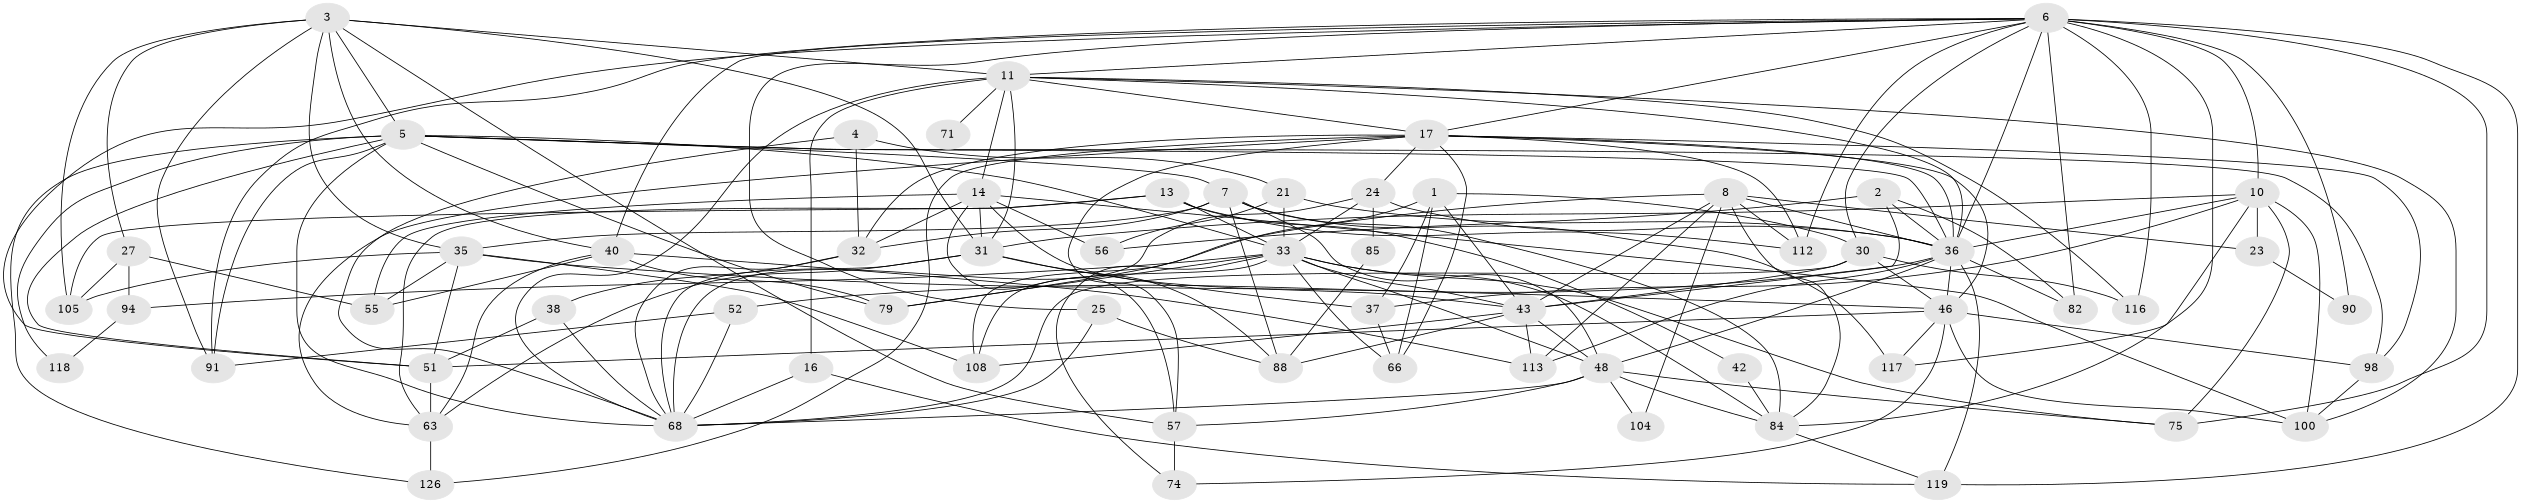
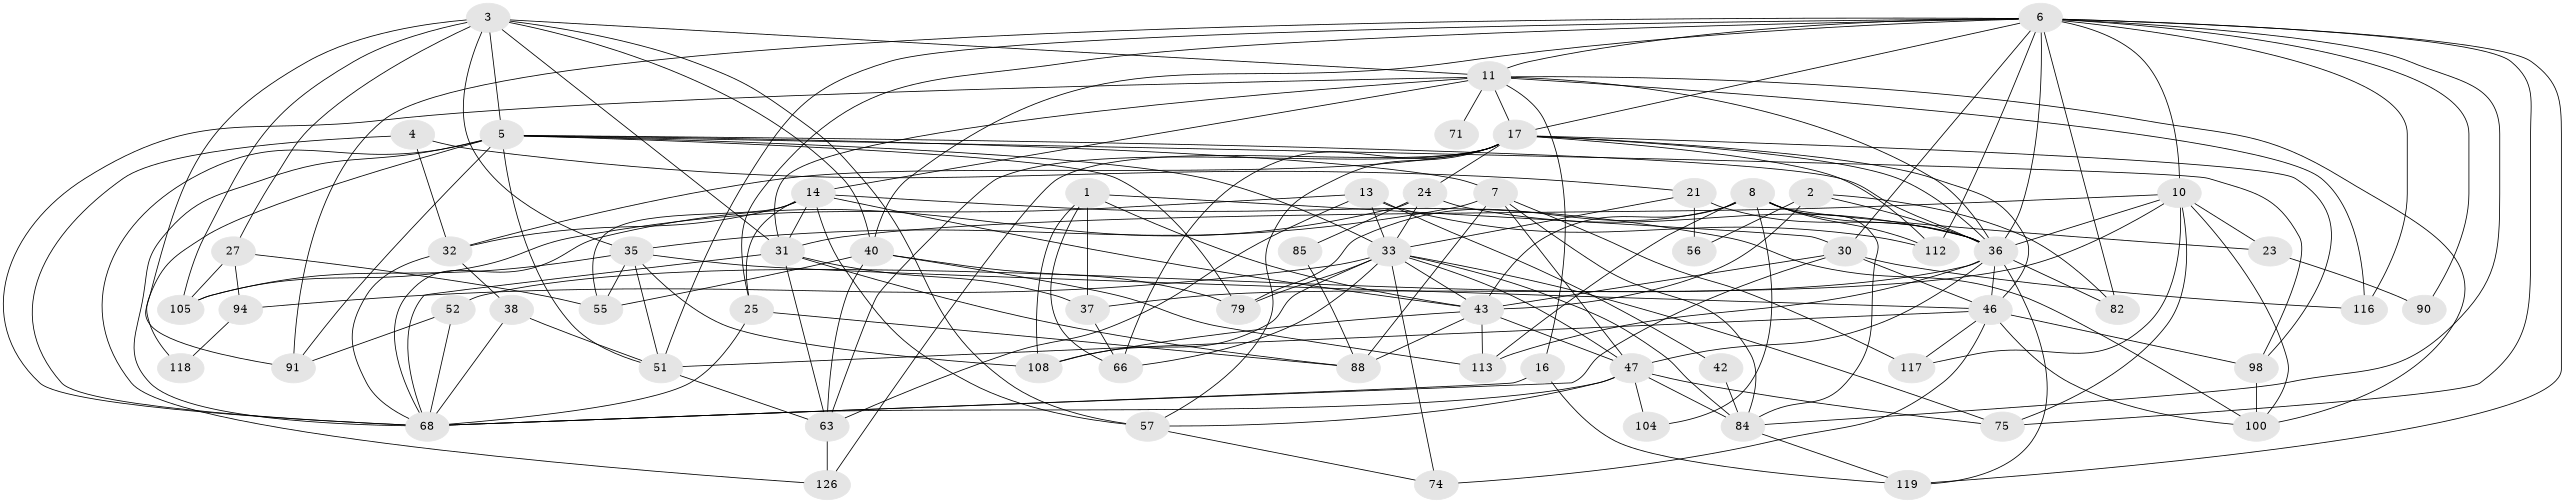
(1036, 220) -> (750, 244)
(1095, 227) -> none
(1602, 368) -> (1632, 368)
